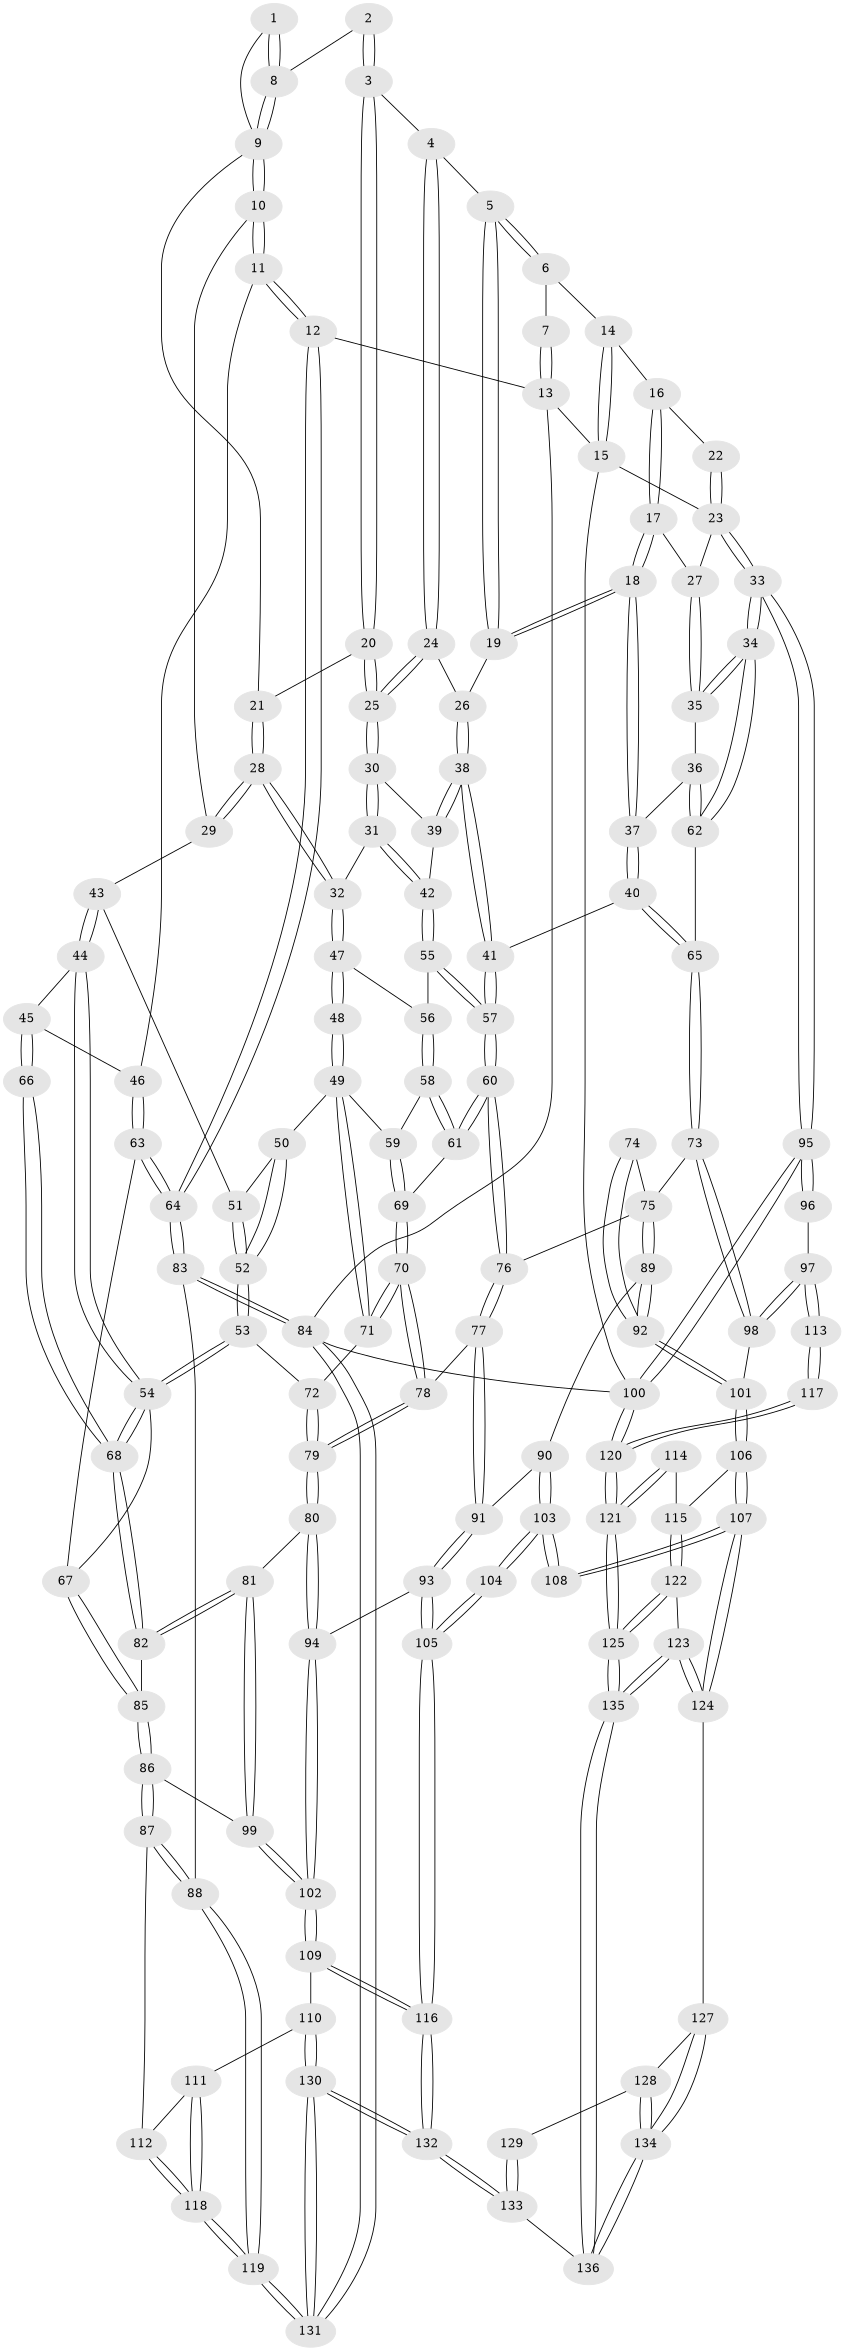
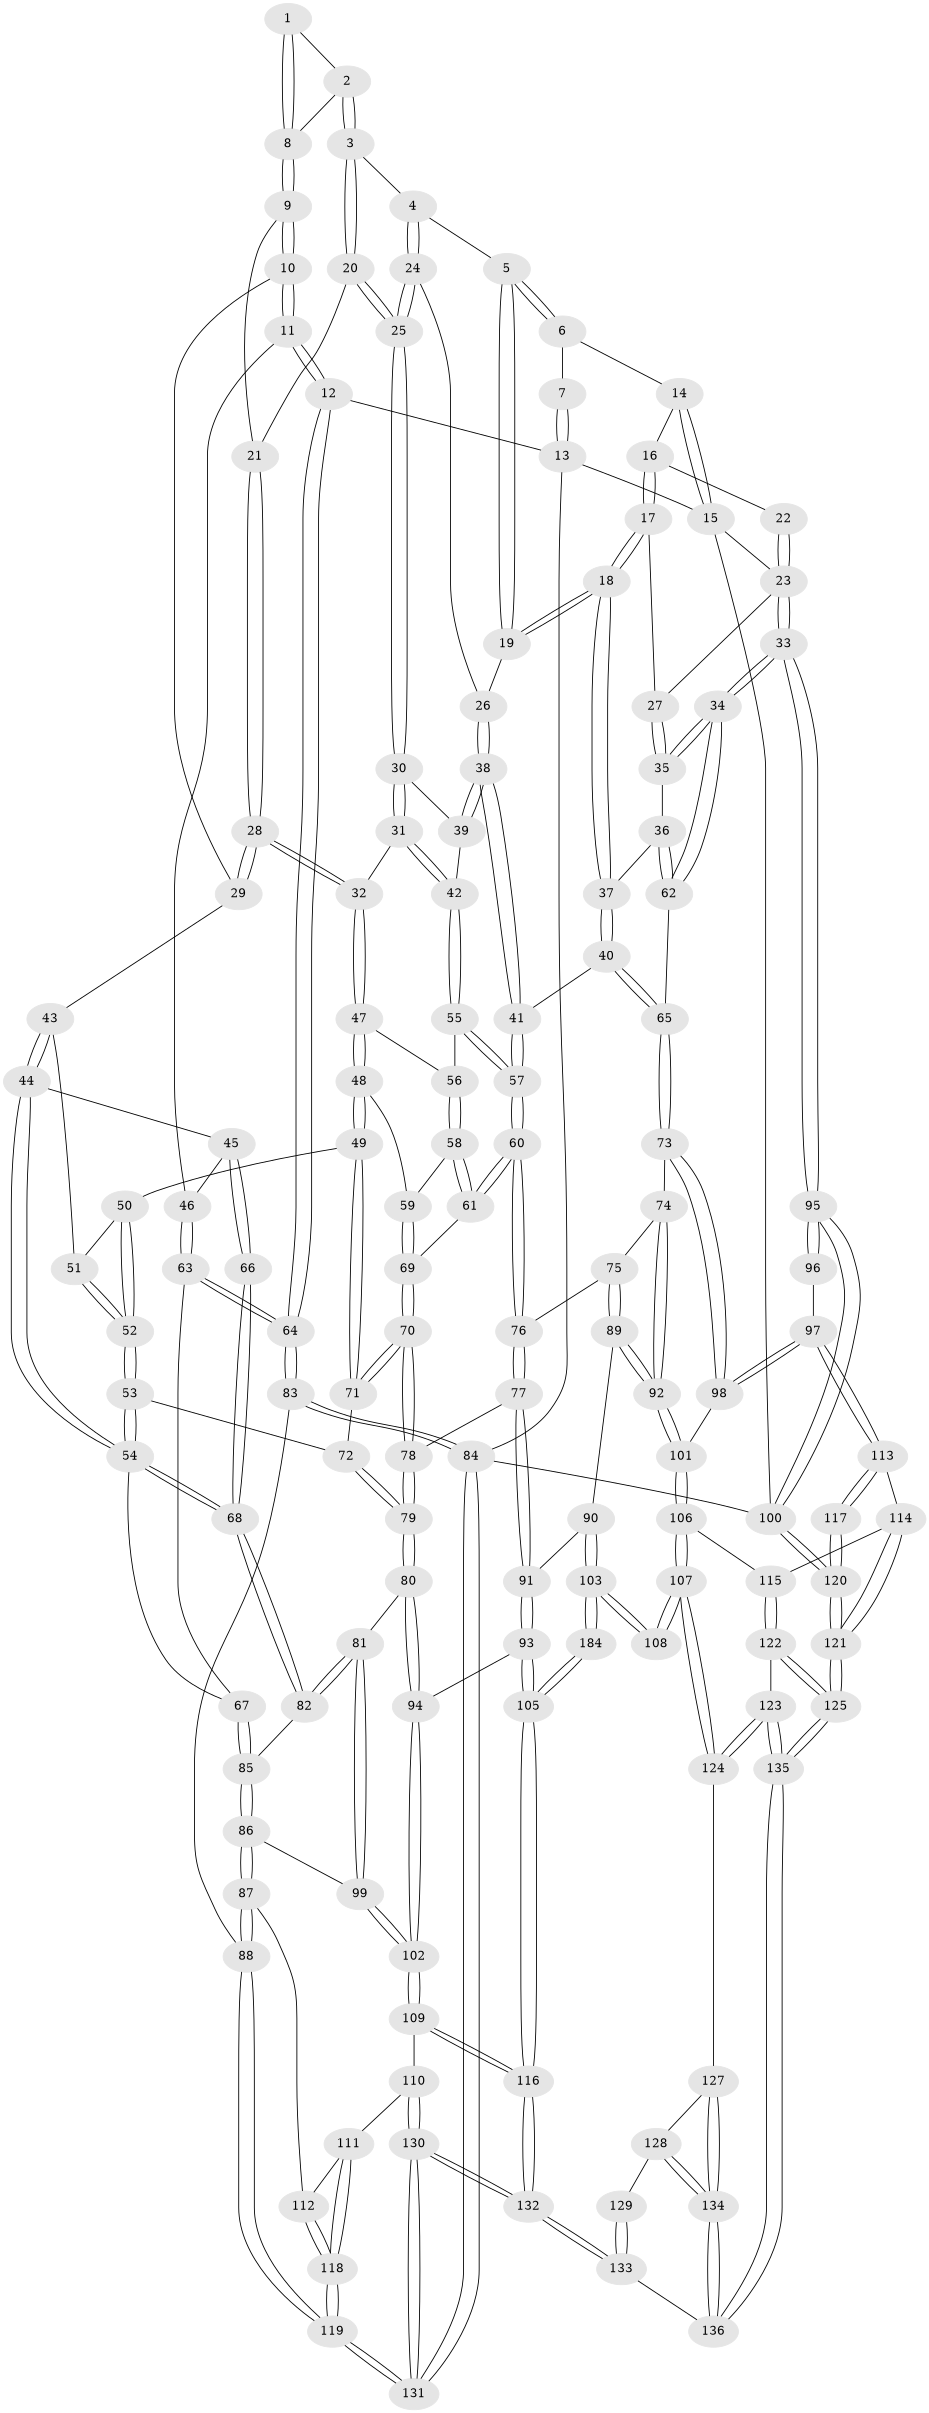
(241, 79) -> (318, 50)
(365, 1113) -> (395, 1141)
(672, 1175) -> (664, 1175)
none -> (892, 1488)
(491, 1582) -> (591, 1644)
